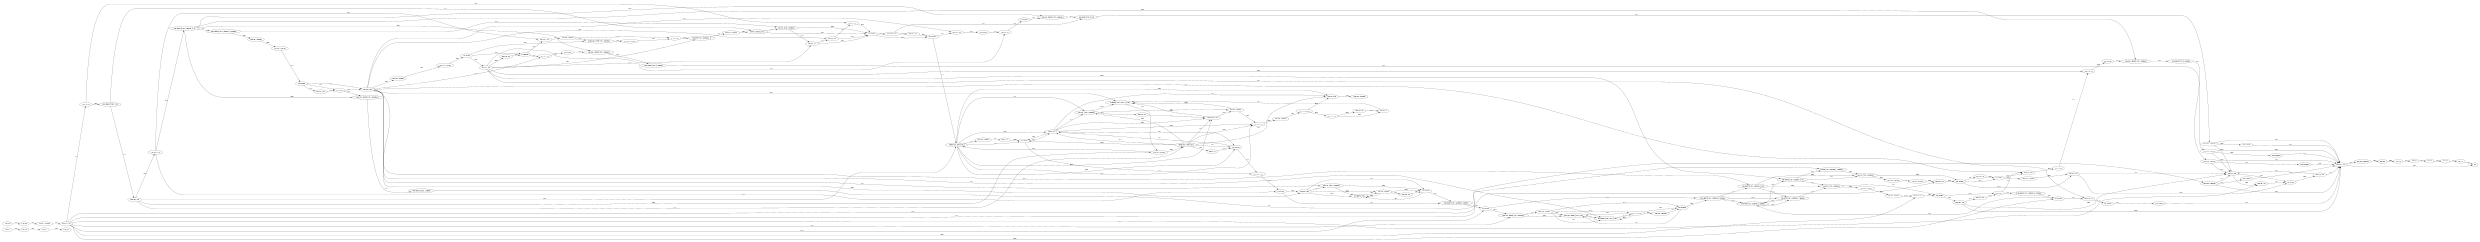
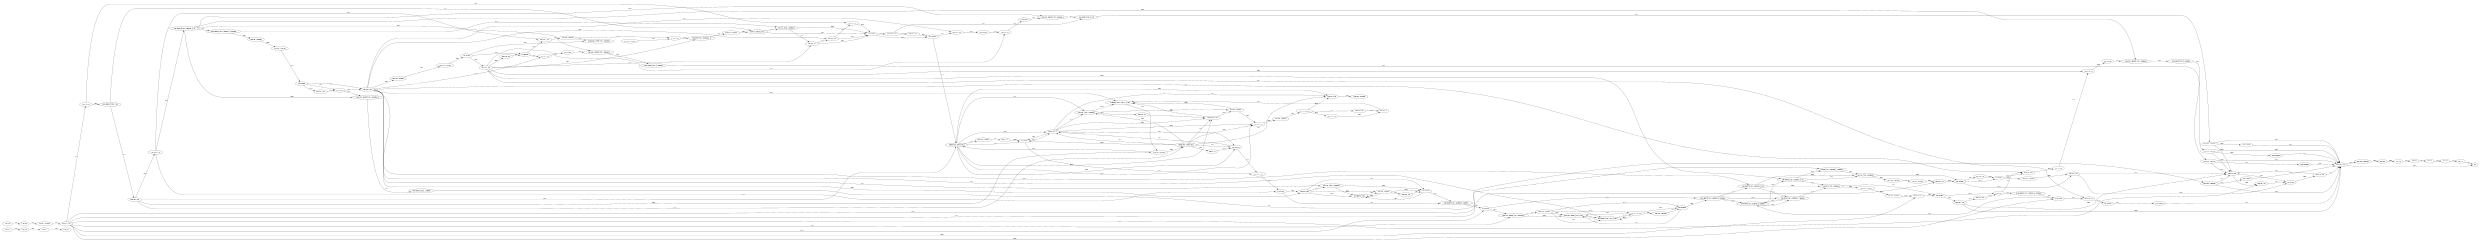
(617, 41) -> none
(1345, 114) -> (1332, 111)
